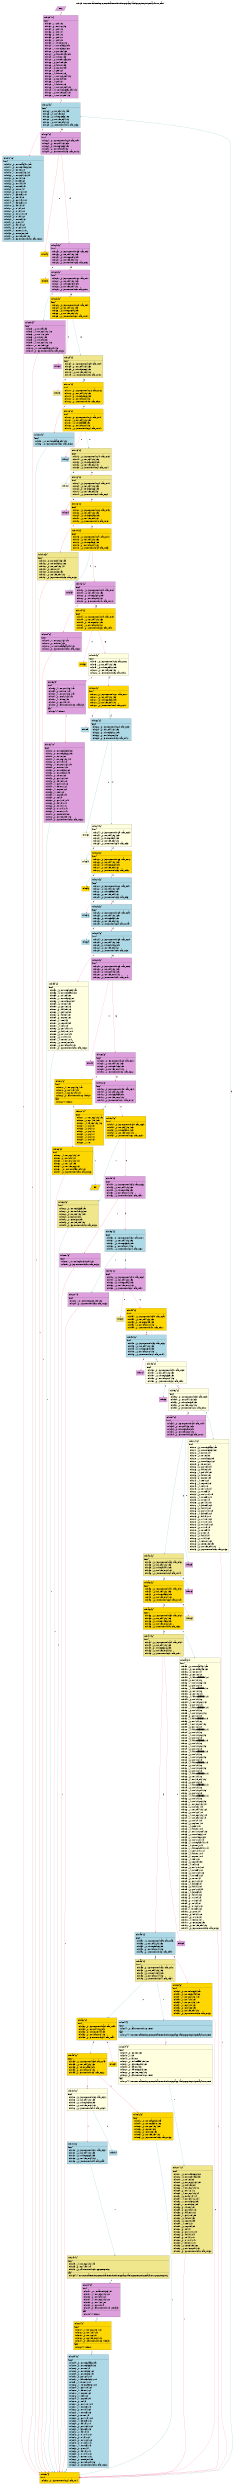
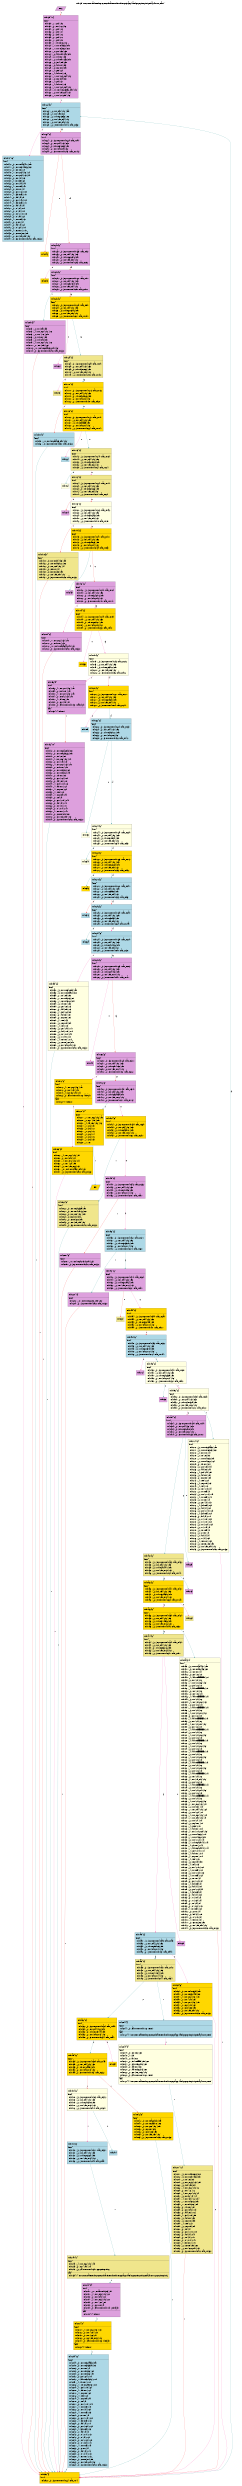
(91, 513) -> (91, 513)
